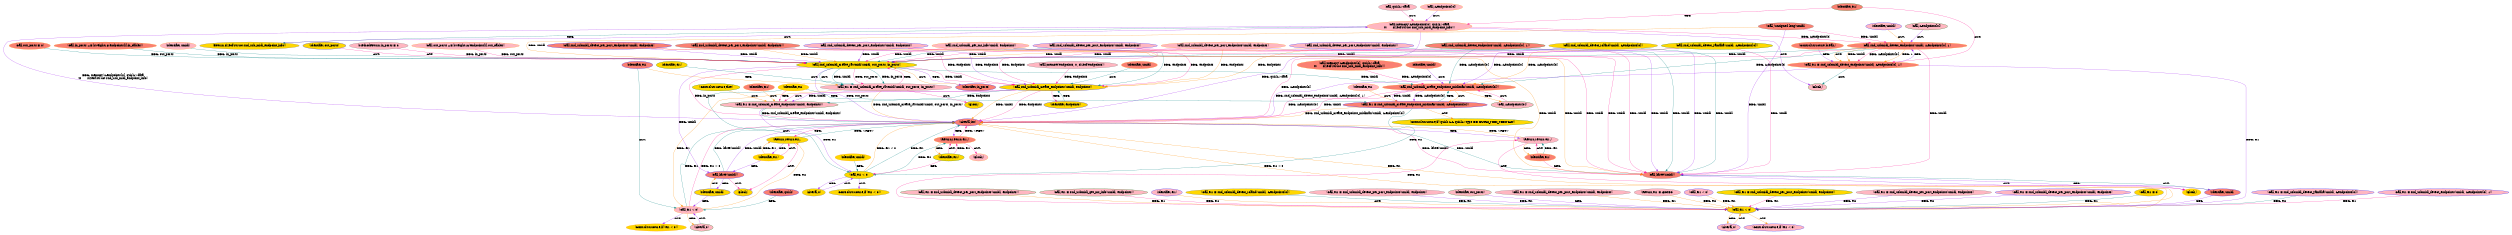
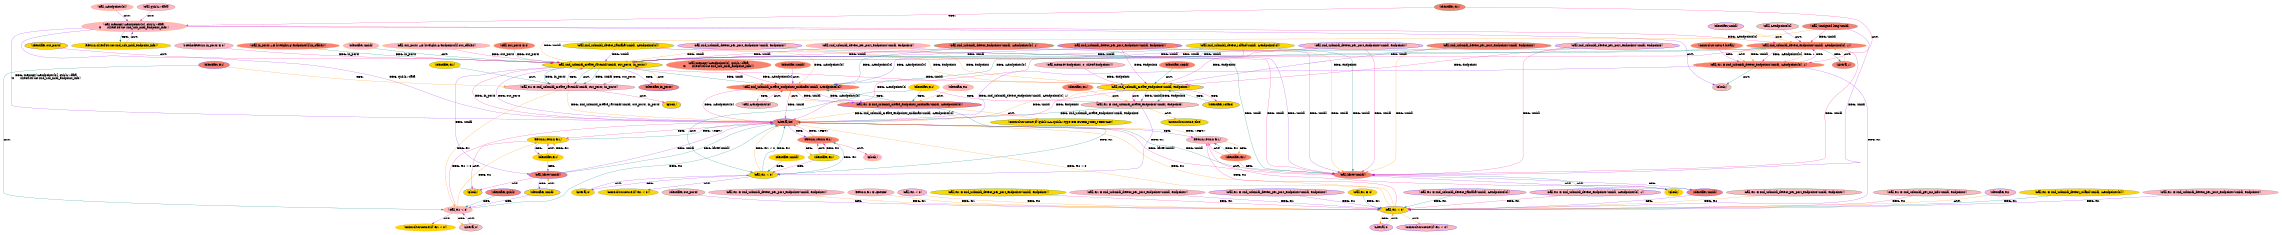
(981, 46) -> none
none -> (1844, 65)
(746, 96) -> (1161, 113)
(1066, 105) -> (1221, 105)
